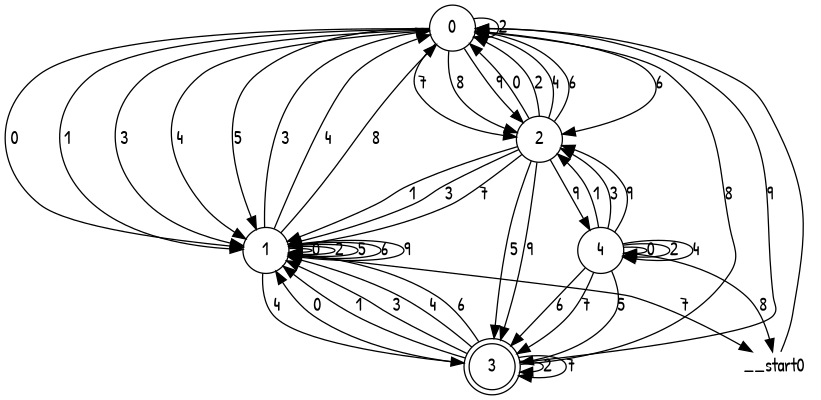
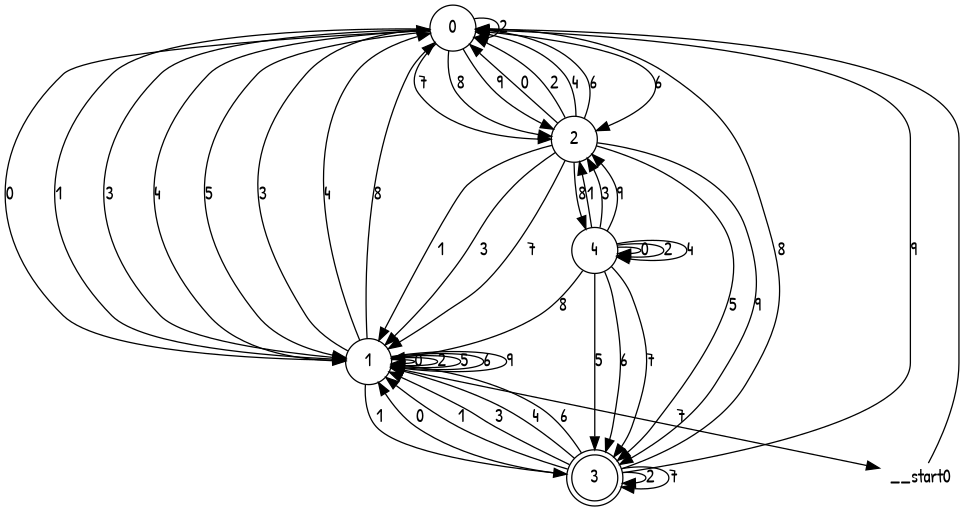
(576, 195) -> (583, 195)
(712, 274) -> (504, 333)
(277, 306) -> (380, 417)
